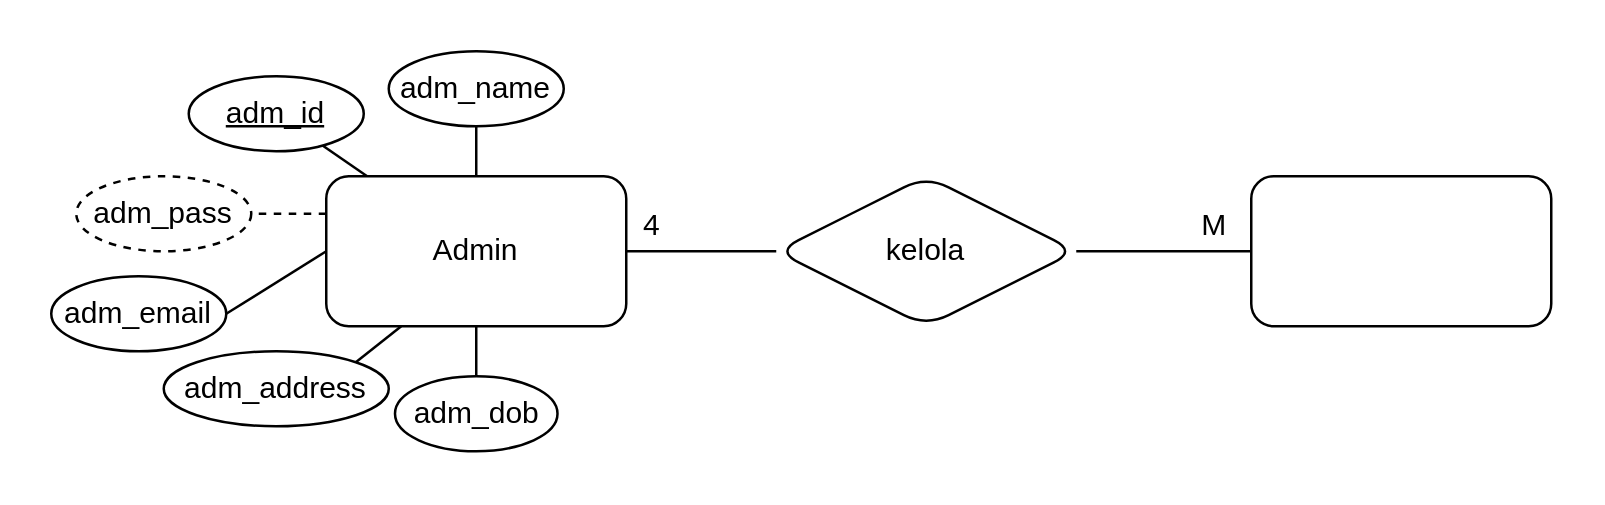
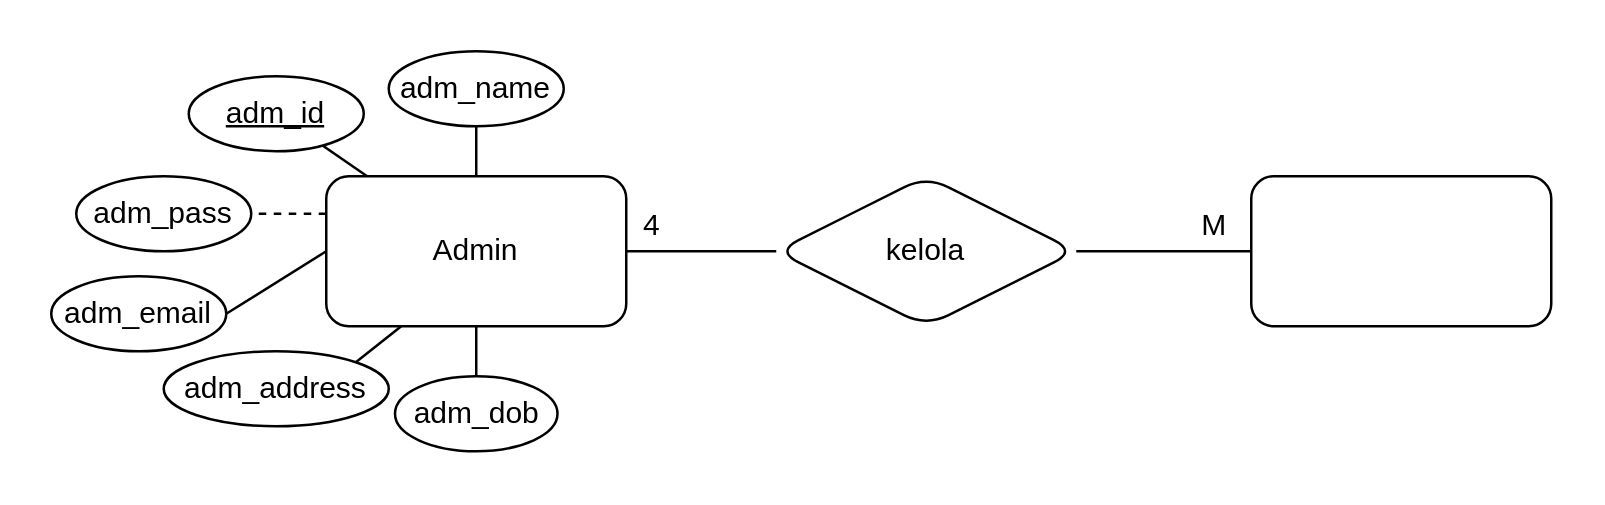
(164, 214) -> (164, 214)
